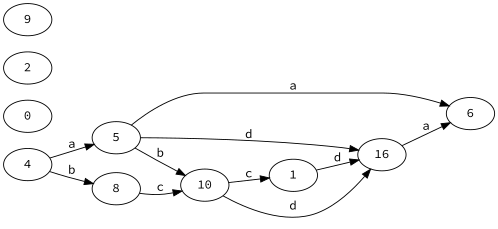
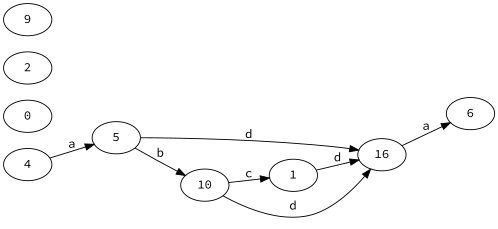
(282, 93) -> none
(116, 189) -> none
